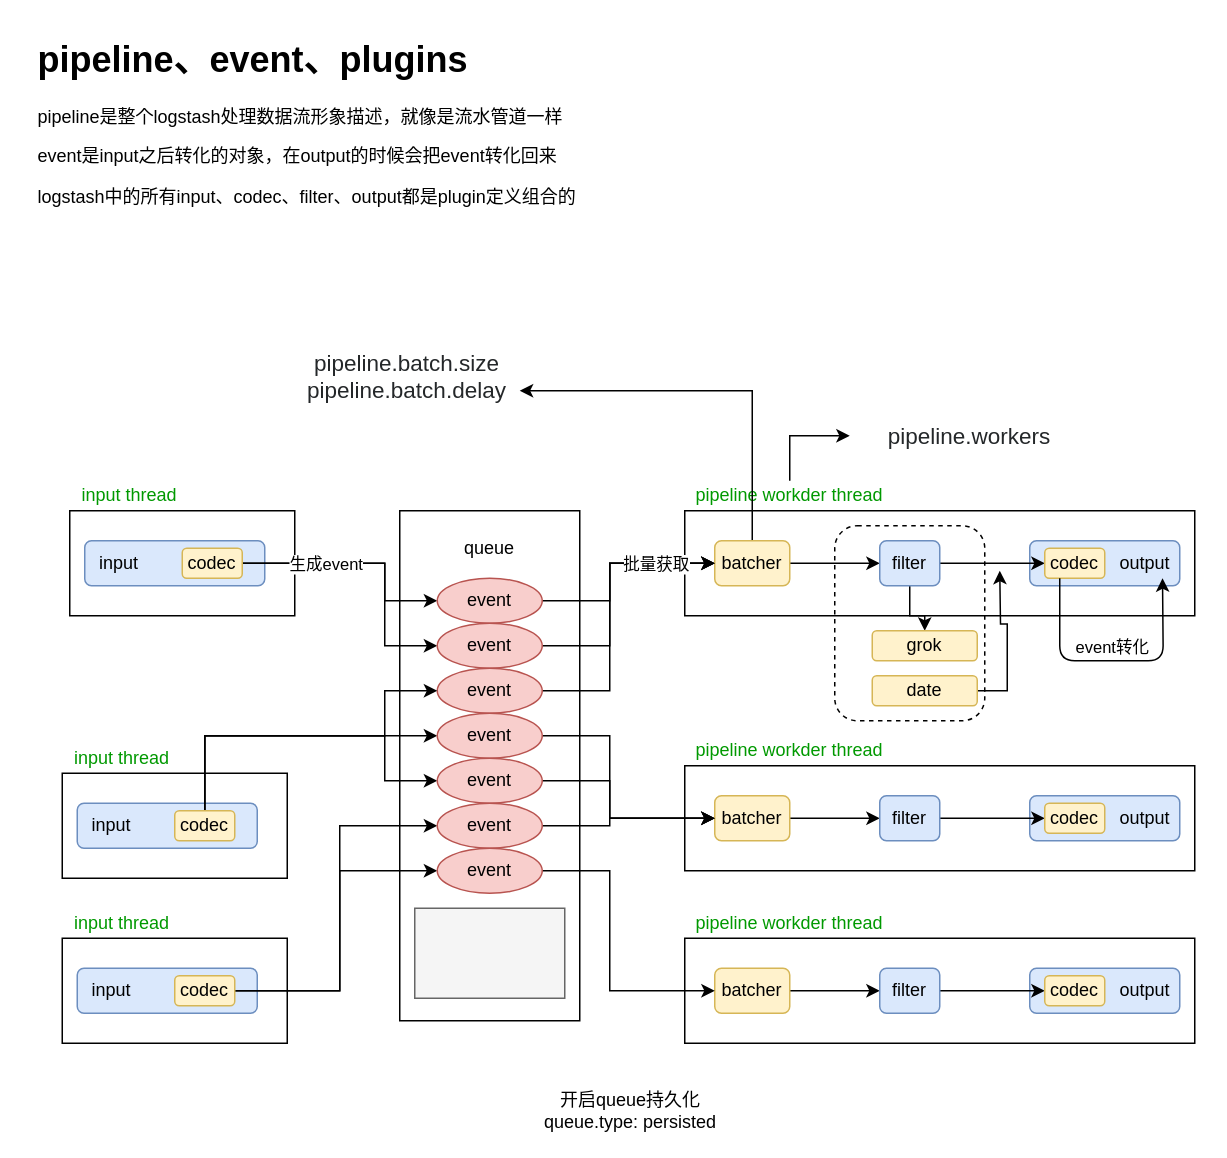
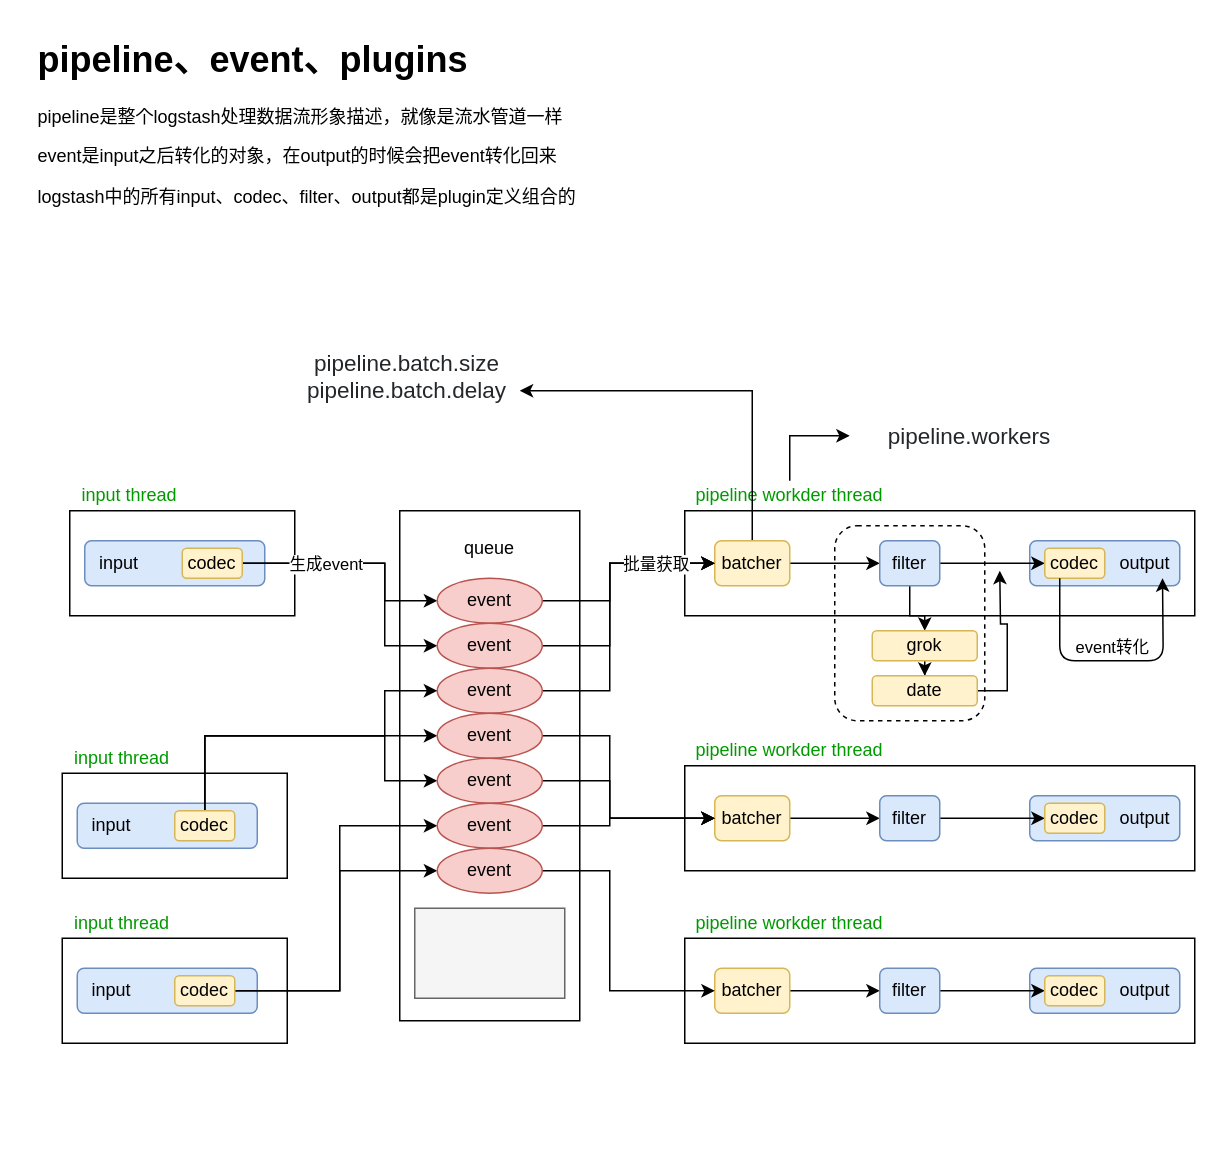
none -> (925, 668)
(631, 1111) -> none
